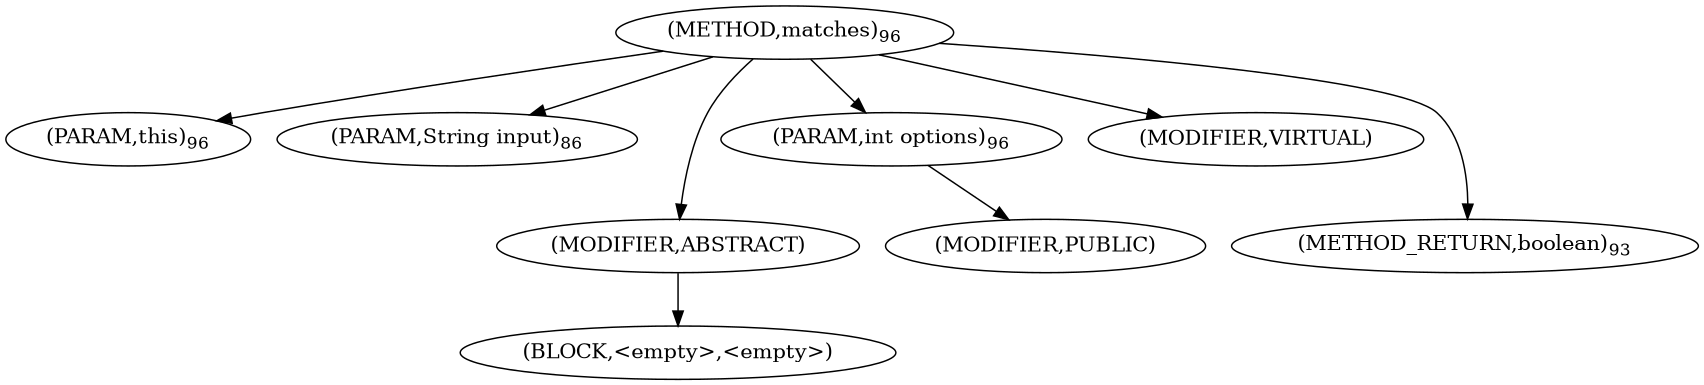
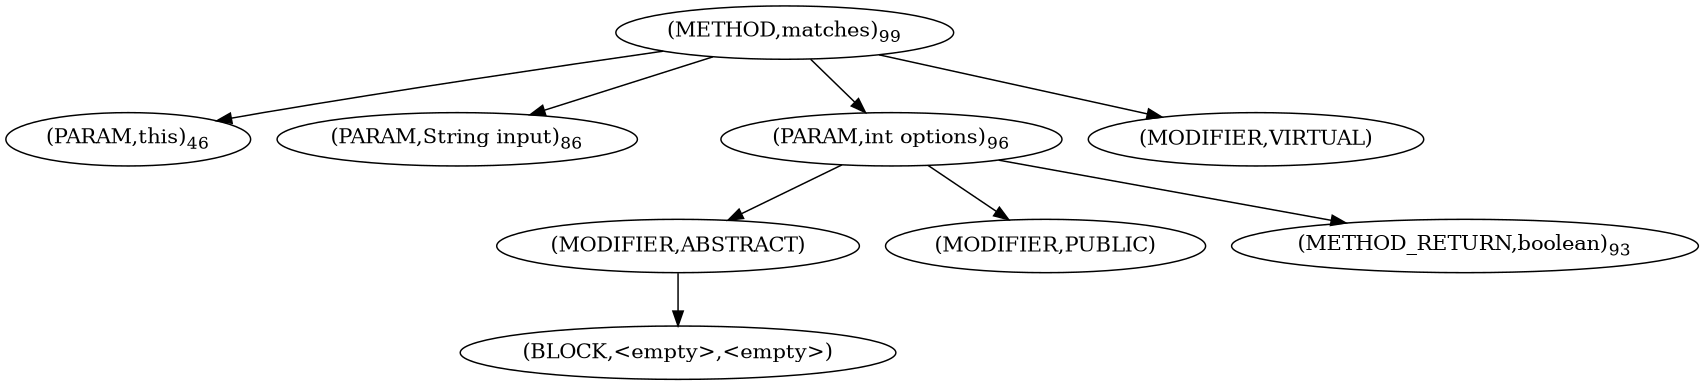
(891, 30) -> (891, 30)
(1240, 70) -> (1165, 190)
(702, 124) -> (792, 189)
(199, 137) -> (199, 137)
